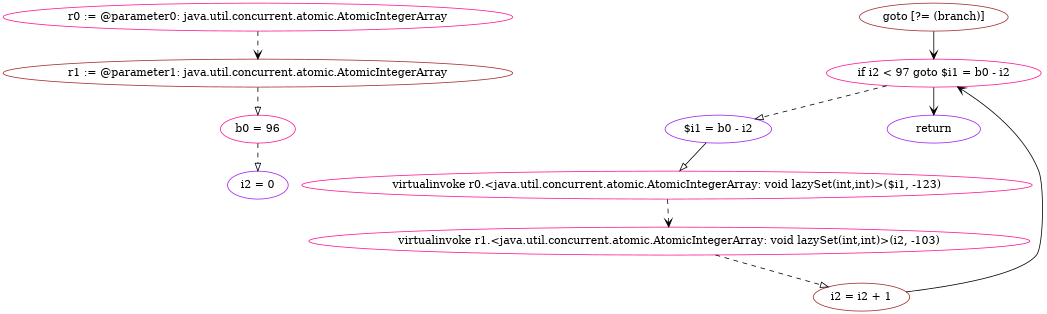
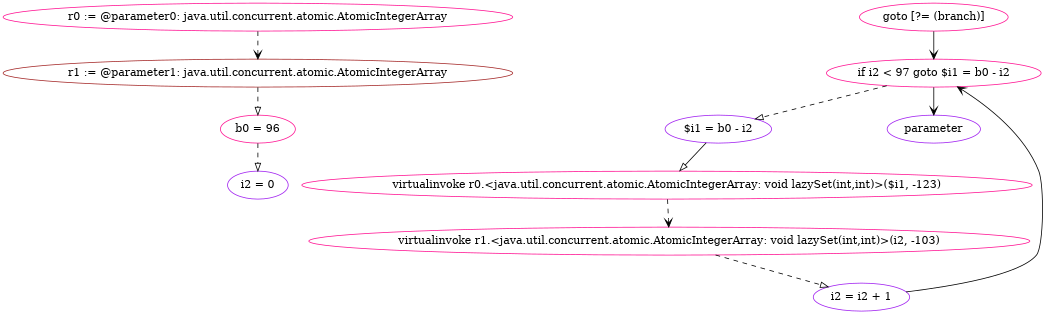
(934, 17) -> (934, 17)
(934, 129) -> (934, 129)
(861, 297) -> (861, 297)
